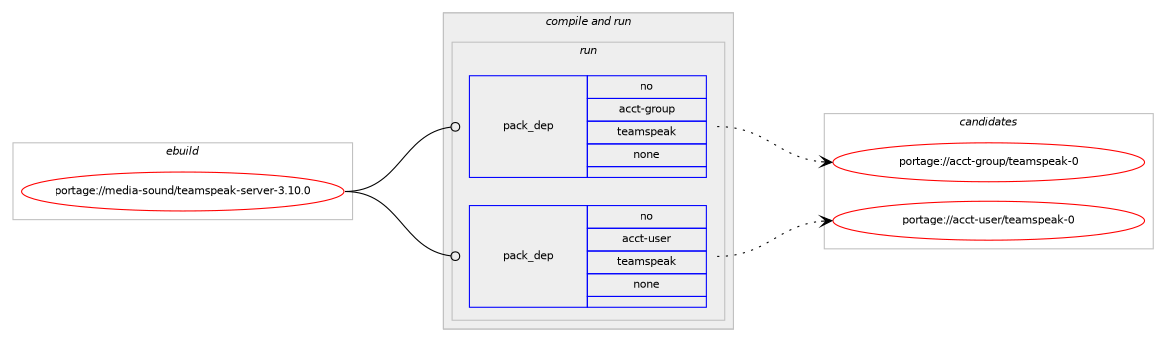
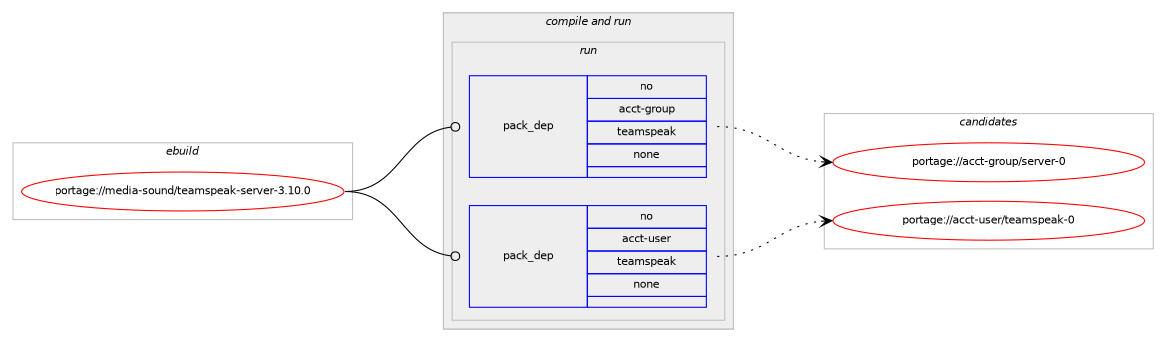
(989, 162) -> (989, 162)
